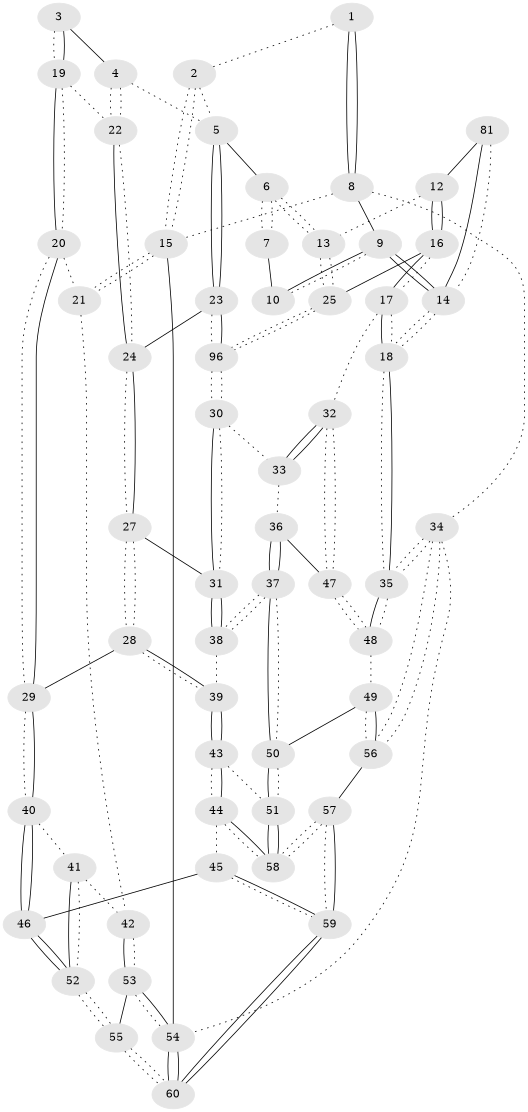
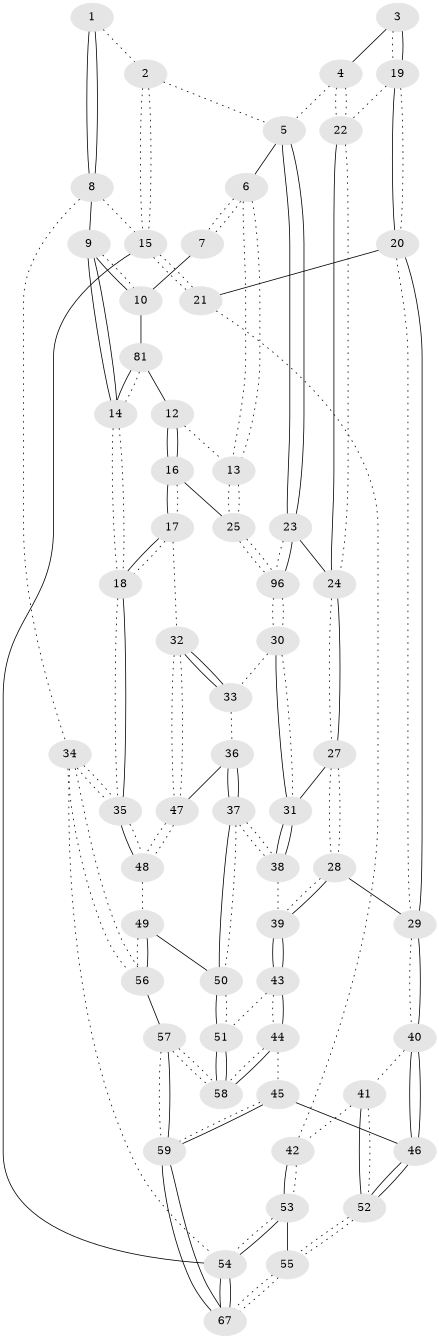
(69, 272) -> (295, 274)
none -> (141, 329)
(173, 1095) -> (225, 1321)
